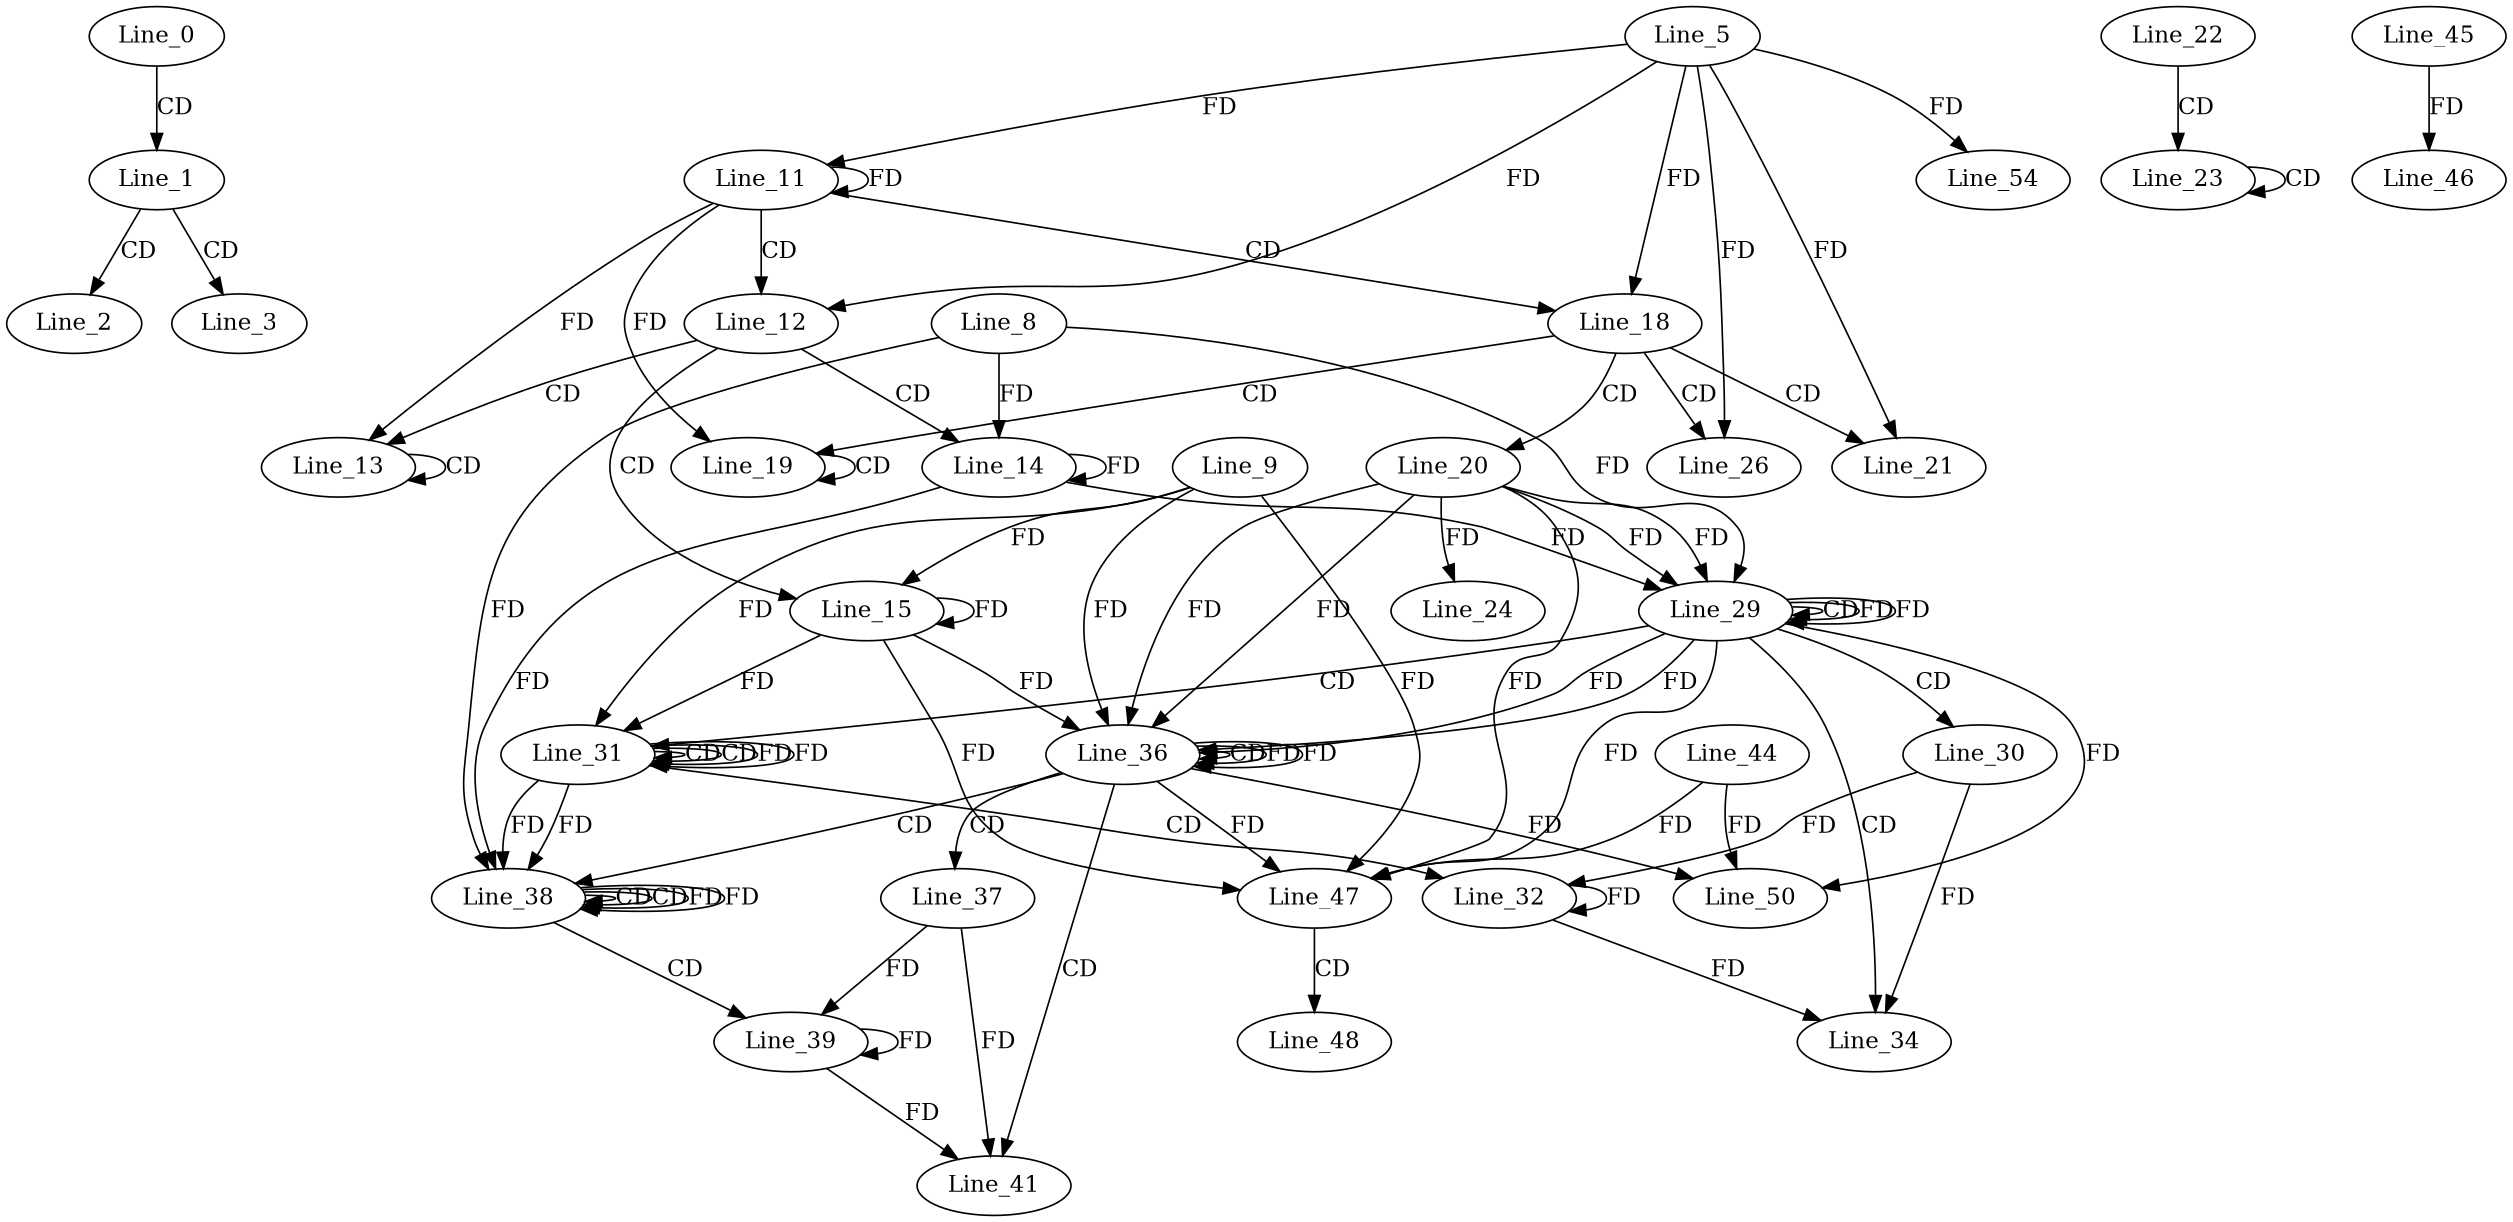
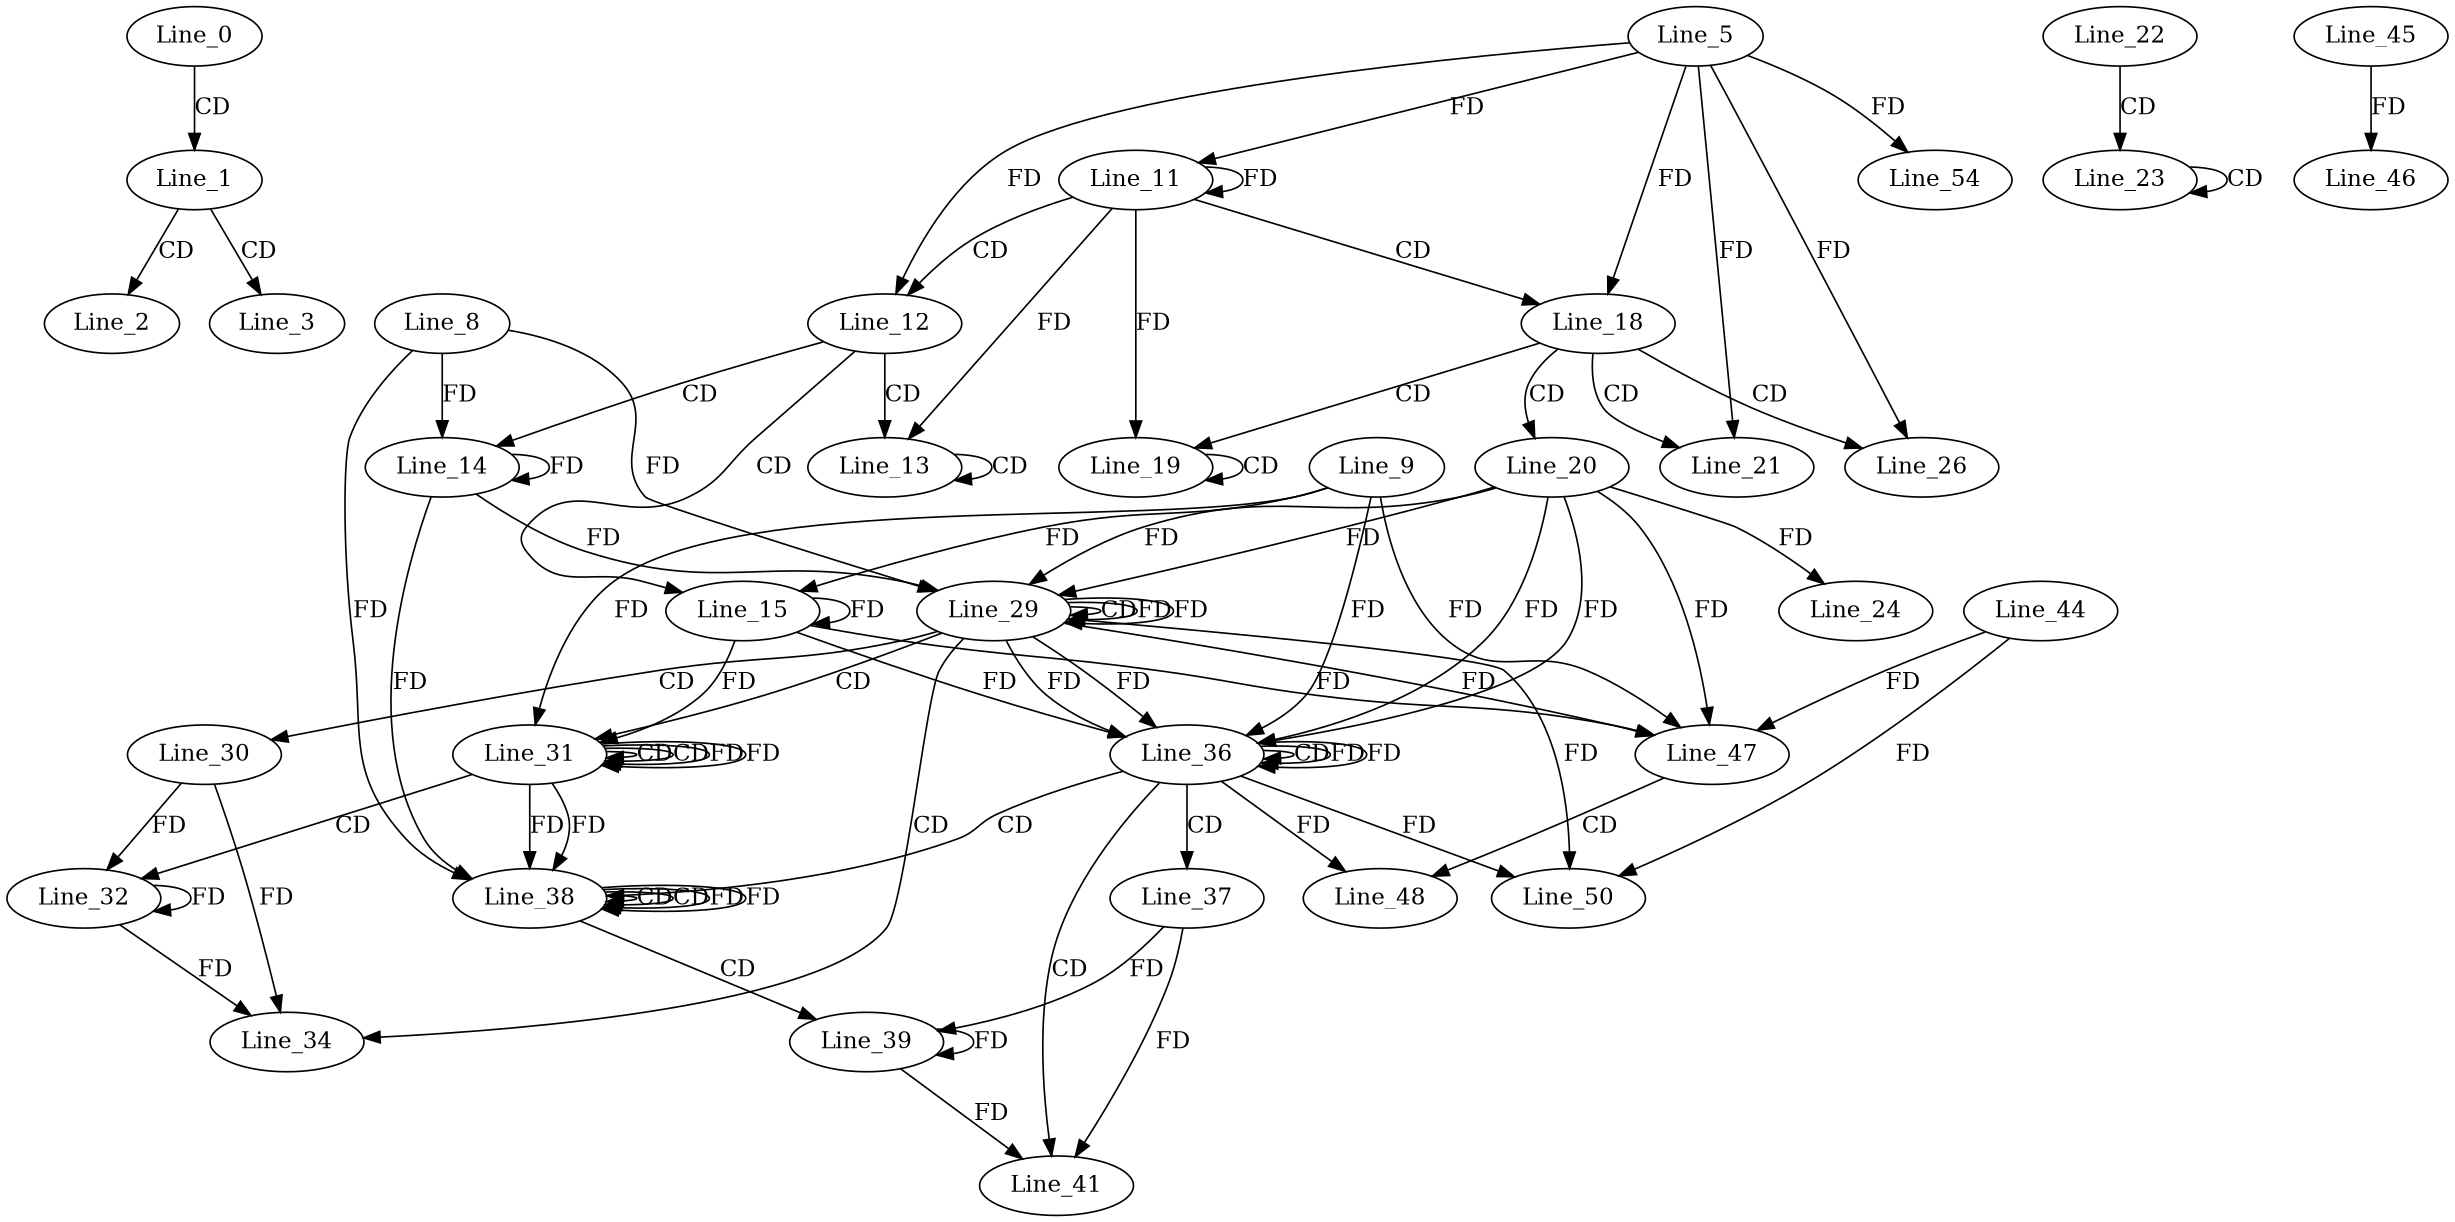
(1212, 821) -> (1277, 821)
